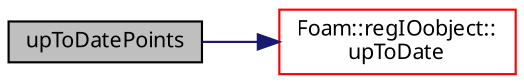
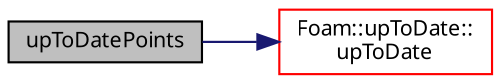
(397, 42) -> (386, 42)
